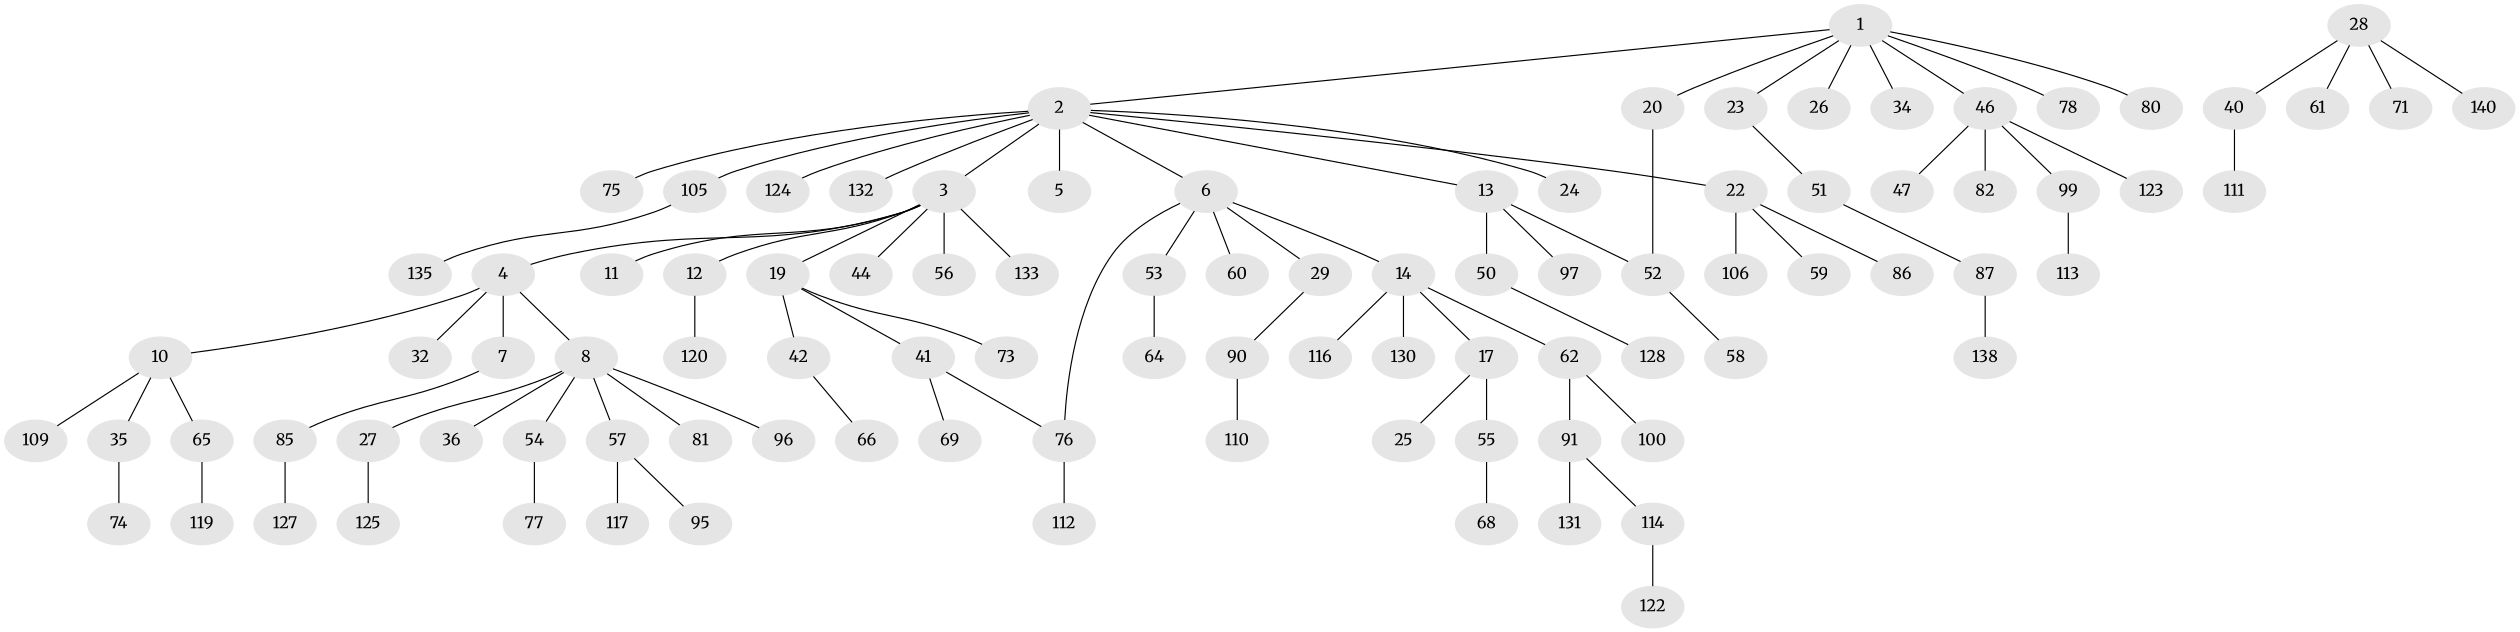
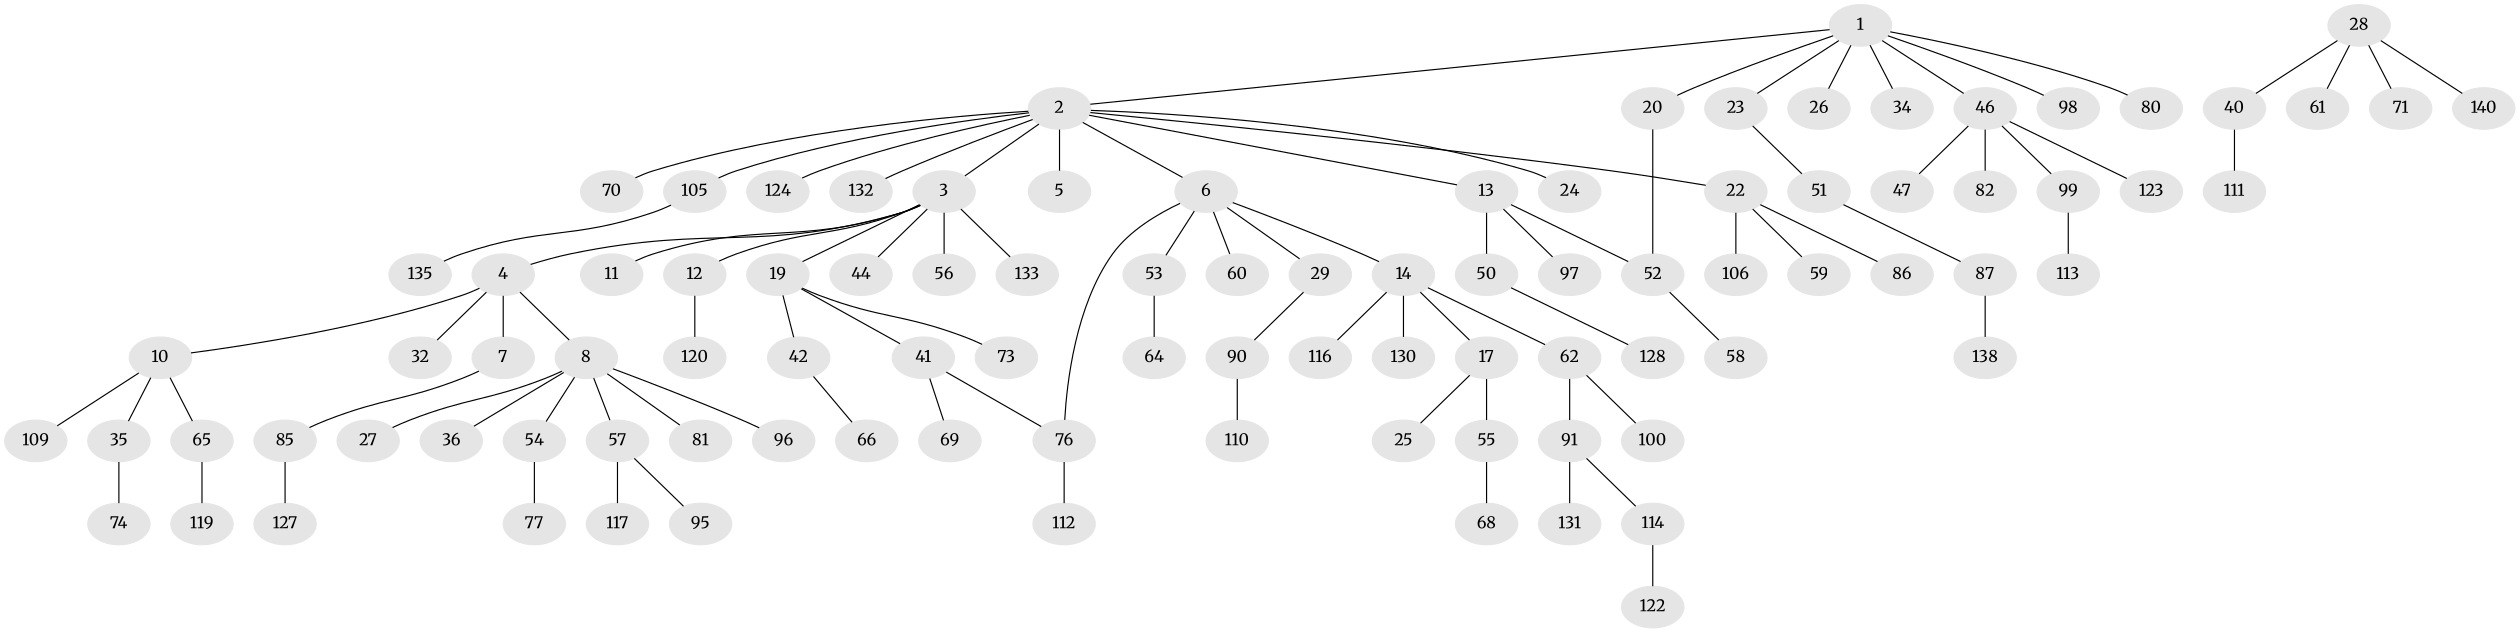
(2068, 108) -> (2068, 108)
(612, 192) -> (612, 192)
(368, 524) -> none
